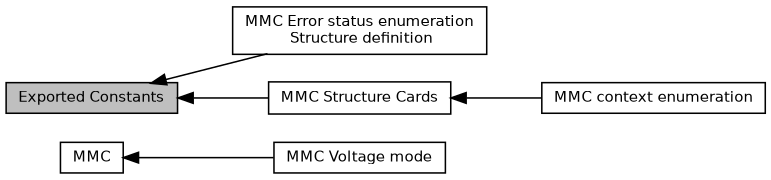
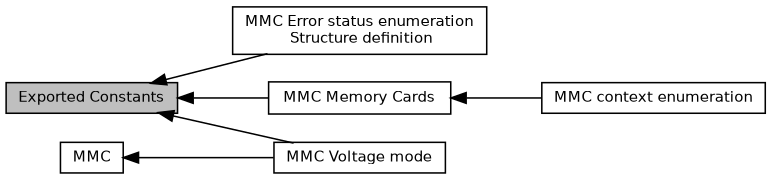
(360, 98) -> (360, 98)
none -> (233, 130)
